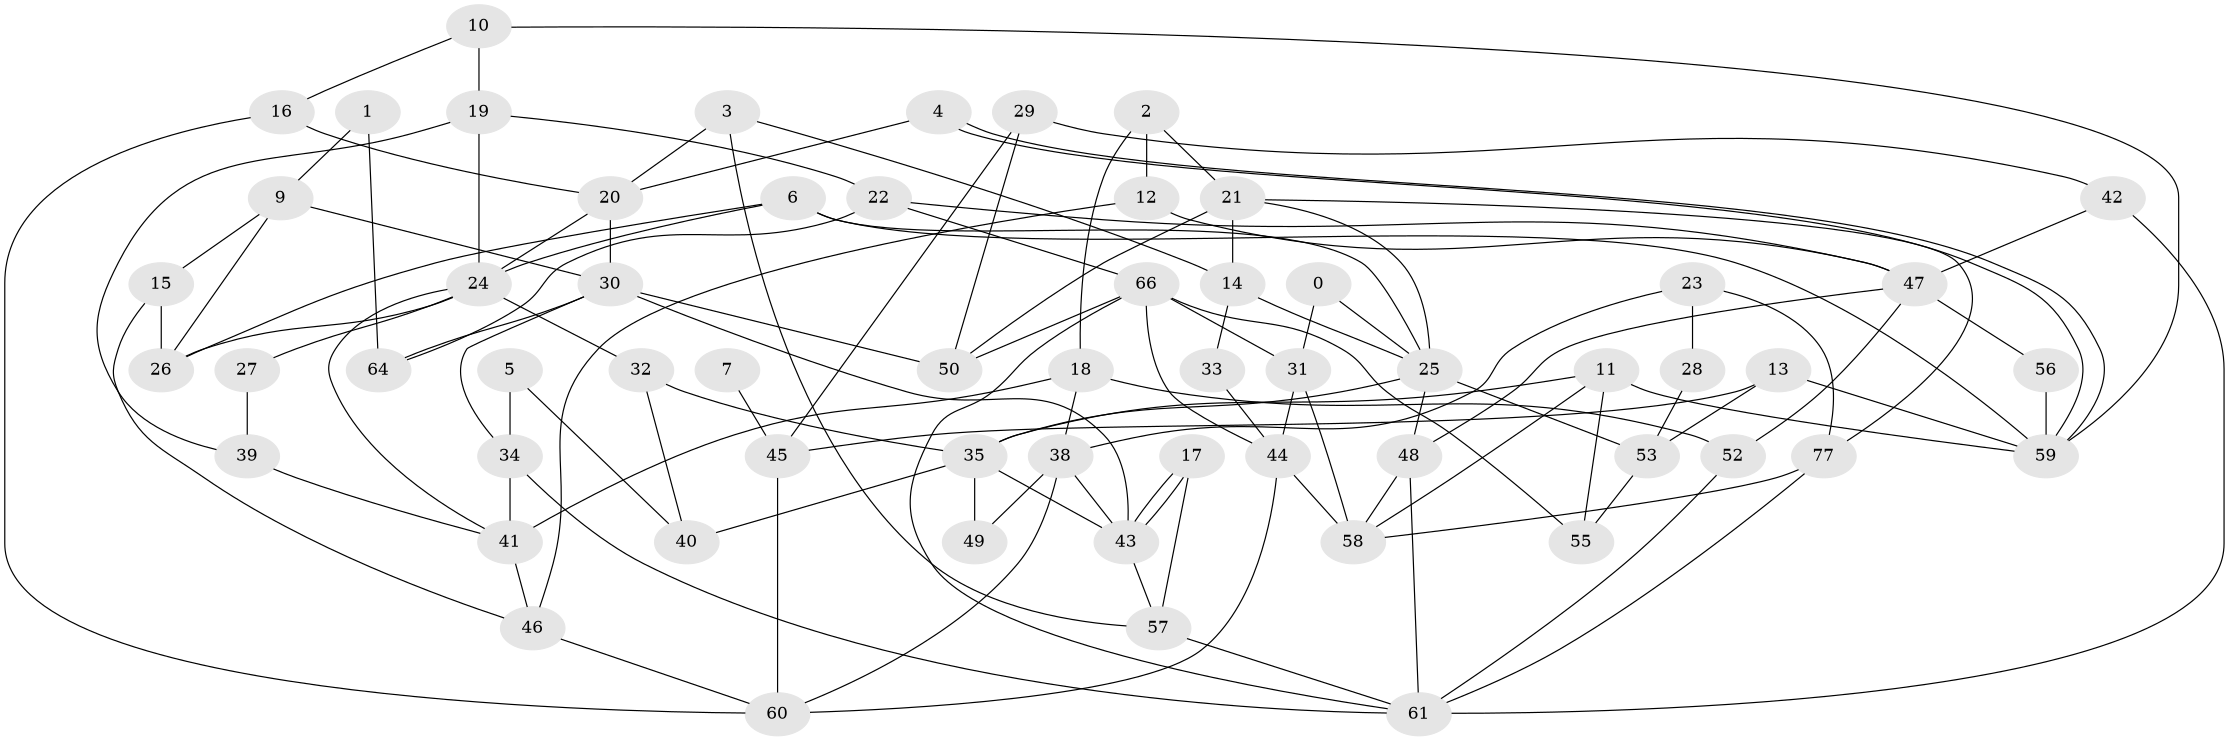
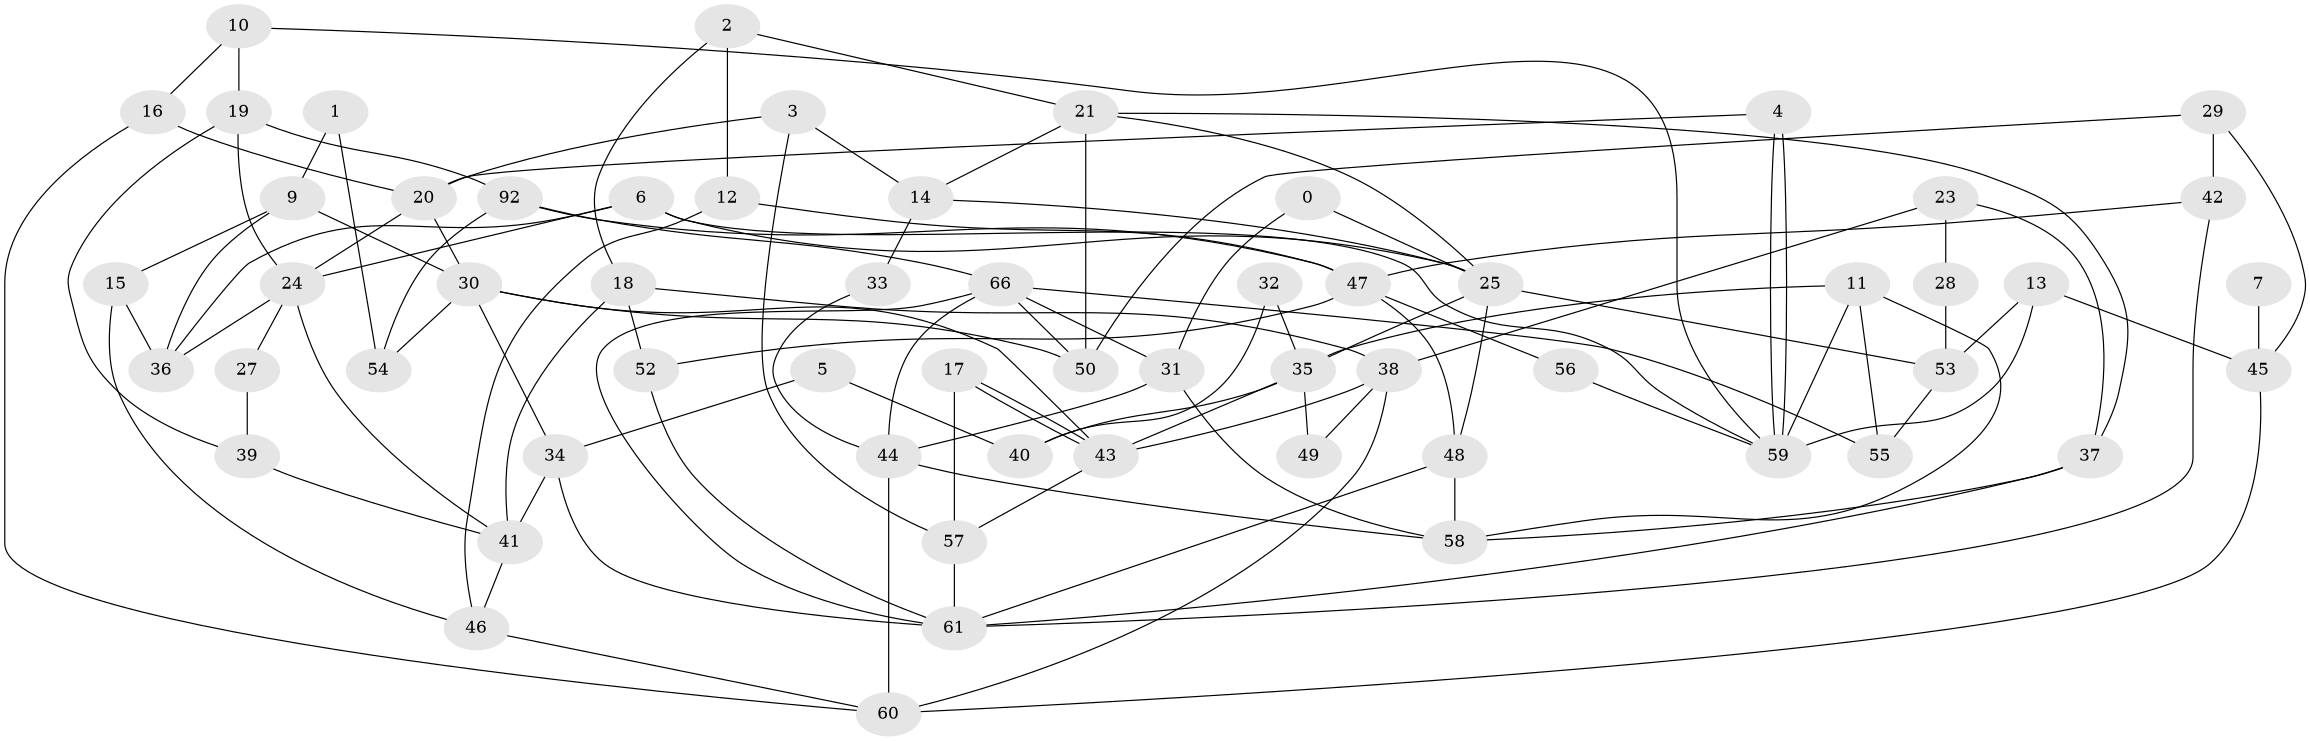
(879, 198) -> (510, 198)
(560, 327) -> none
(161, 370) -> (161, 370)
(379, 370) -> (379, 370)
(1824, 456) -> (2090, 456)
